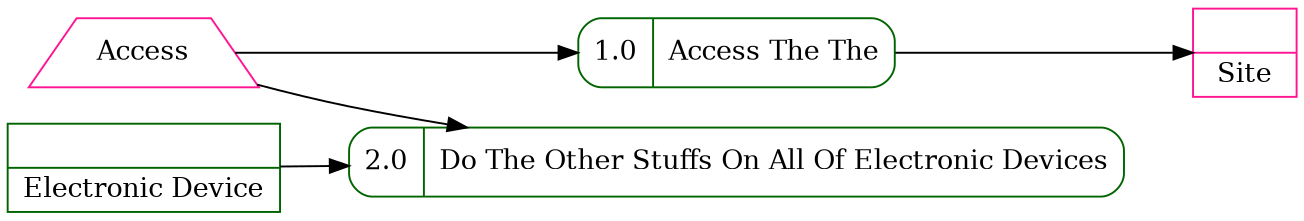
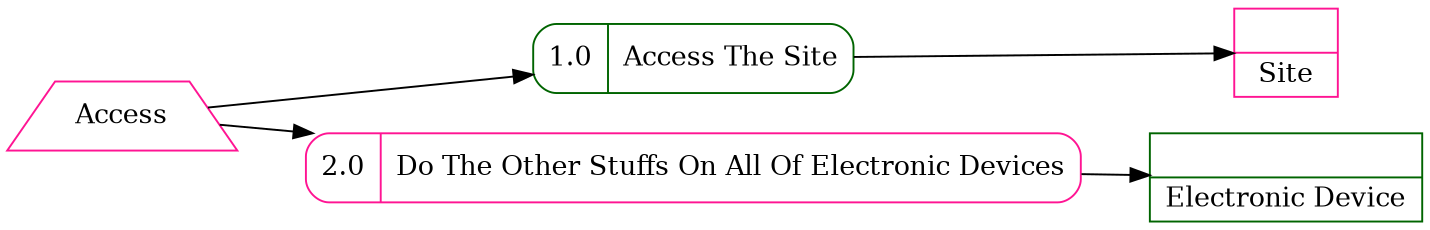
(774, 52) -> (731, 58)
(737, 162) -> (693, 168)
(305, 166) -> (1106, 175)
